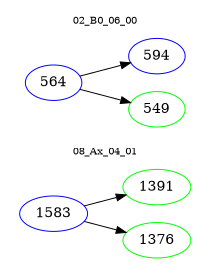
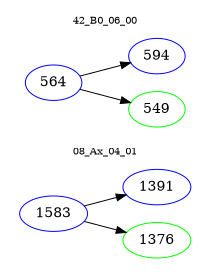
(105, 21) -> (105, 21)
(157, 187) -> (157, 187)
